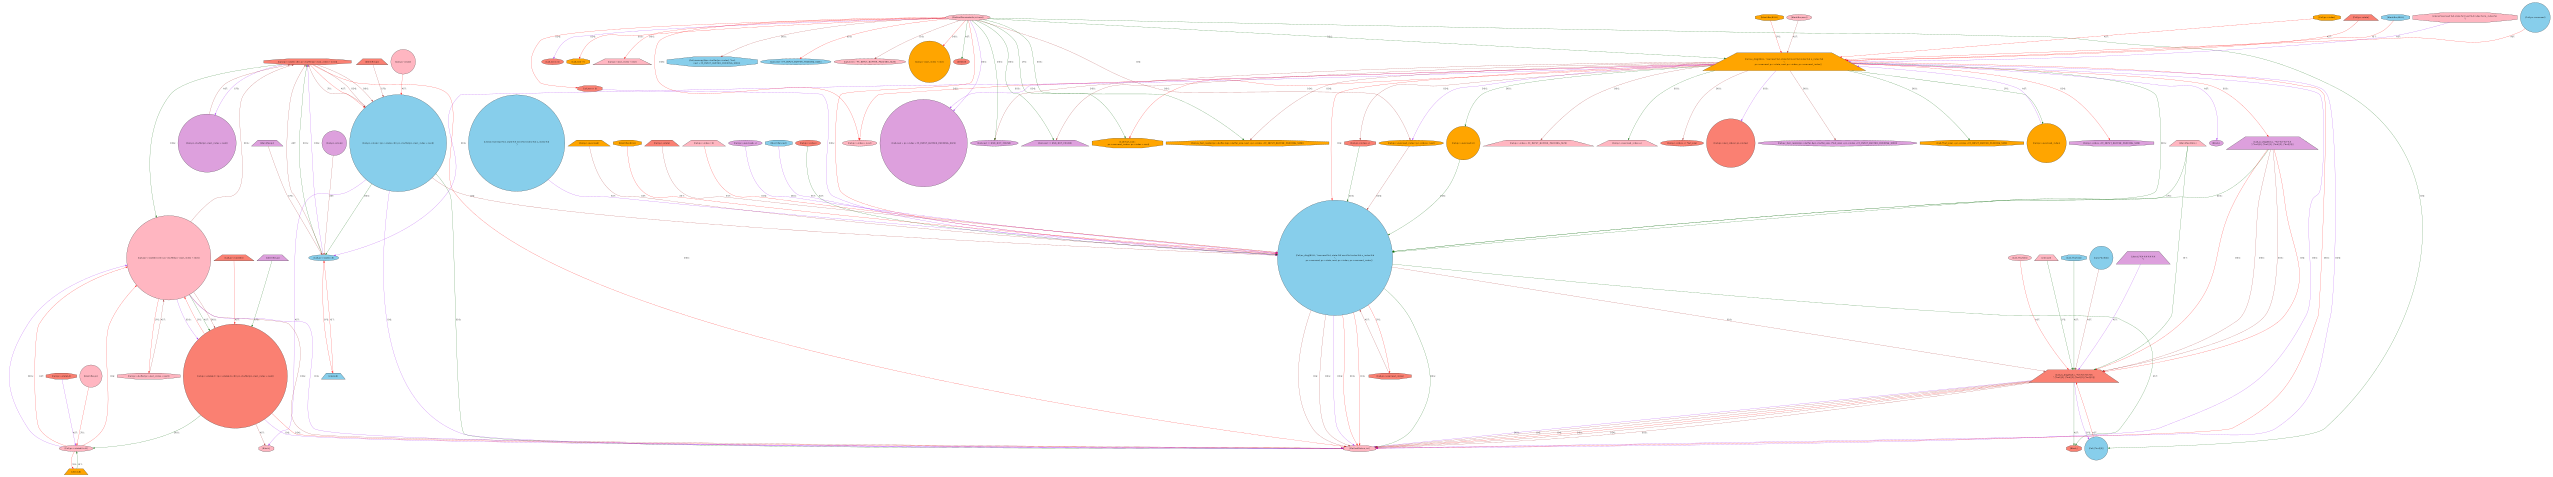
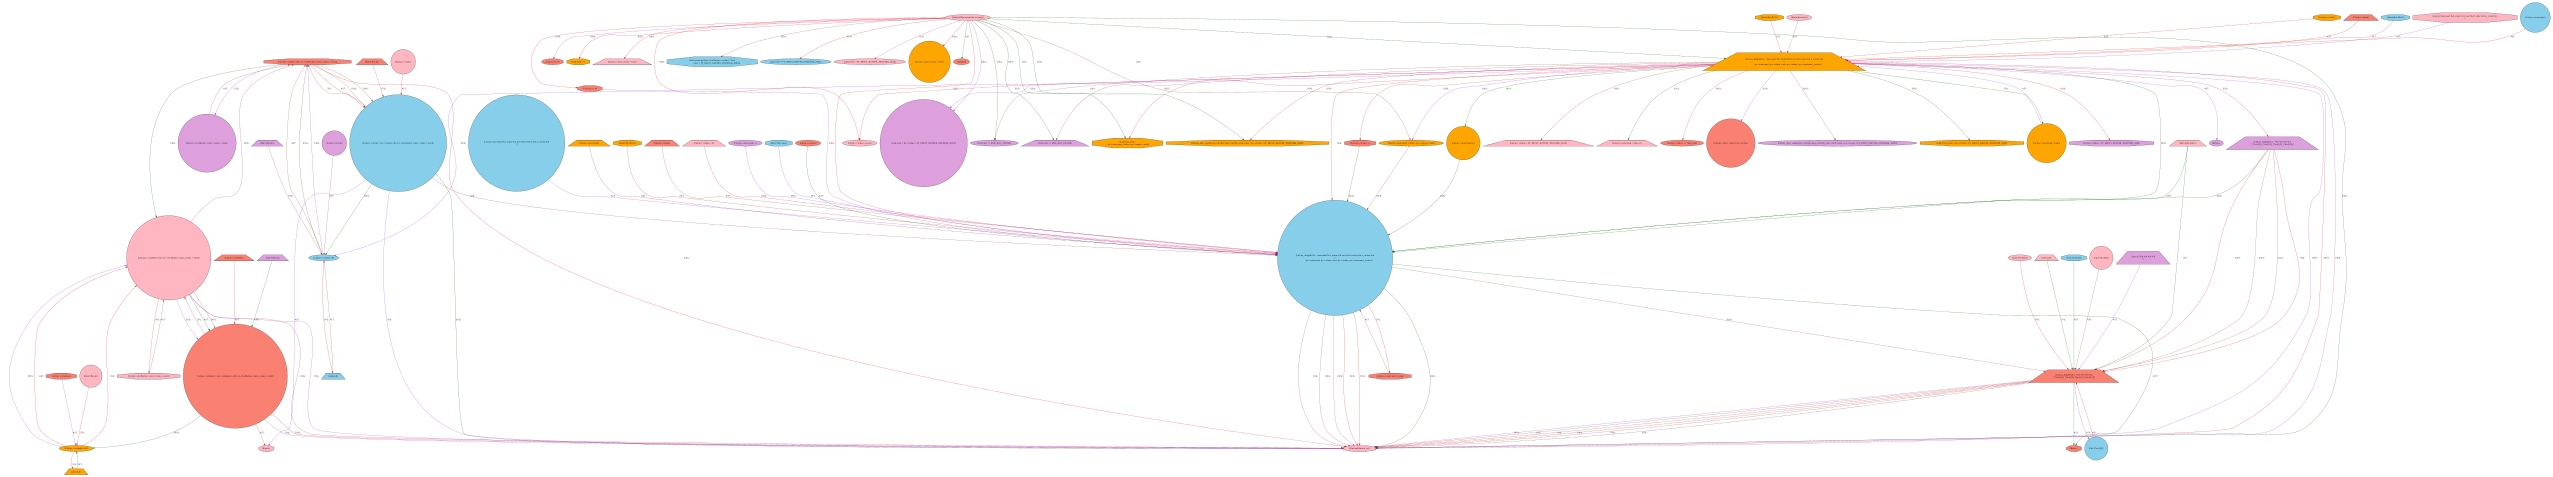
(1976, 35) -> (2303, 66)
(917, 37) -> (917, 37)
(2101, 258) -> (2101, 258)
(76, 448) -> (76, 448)
